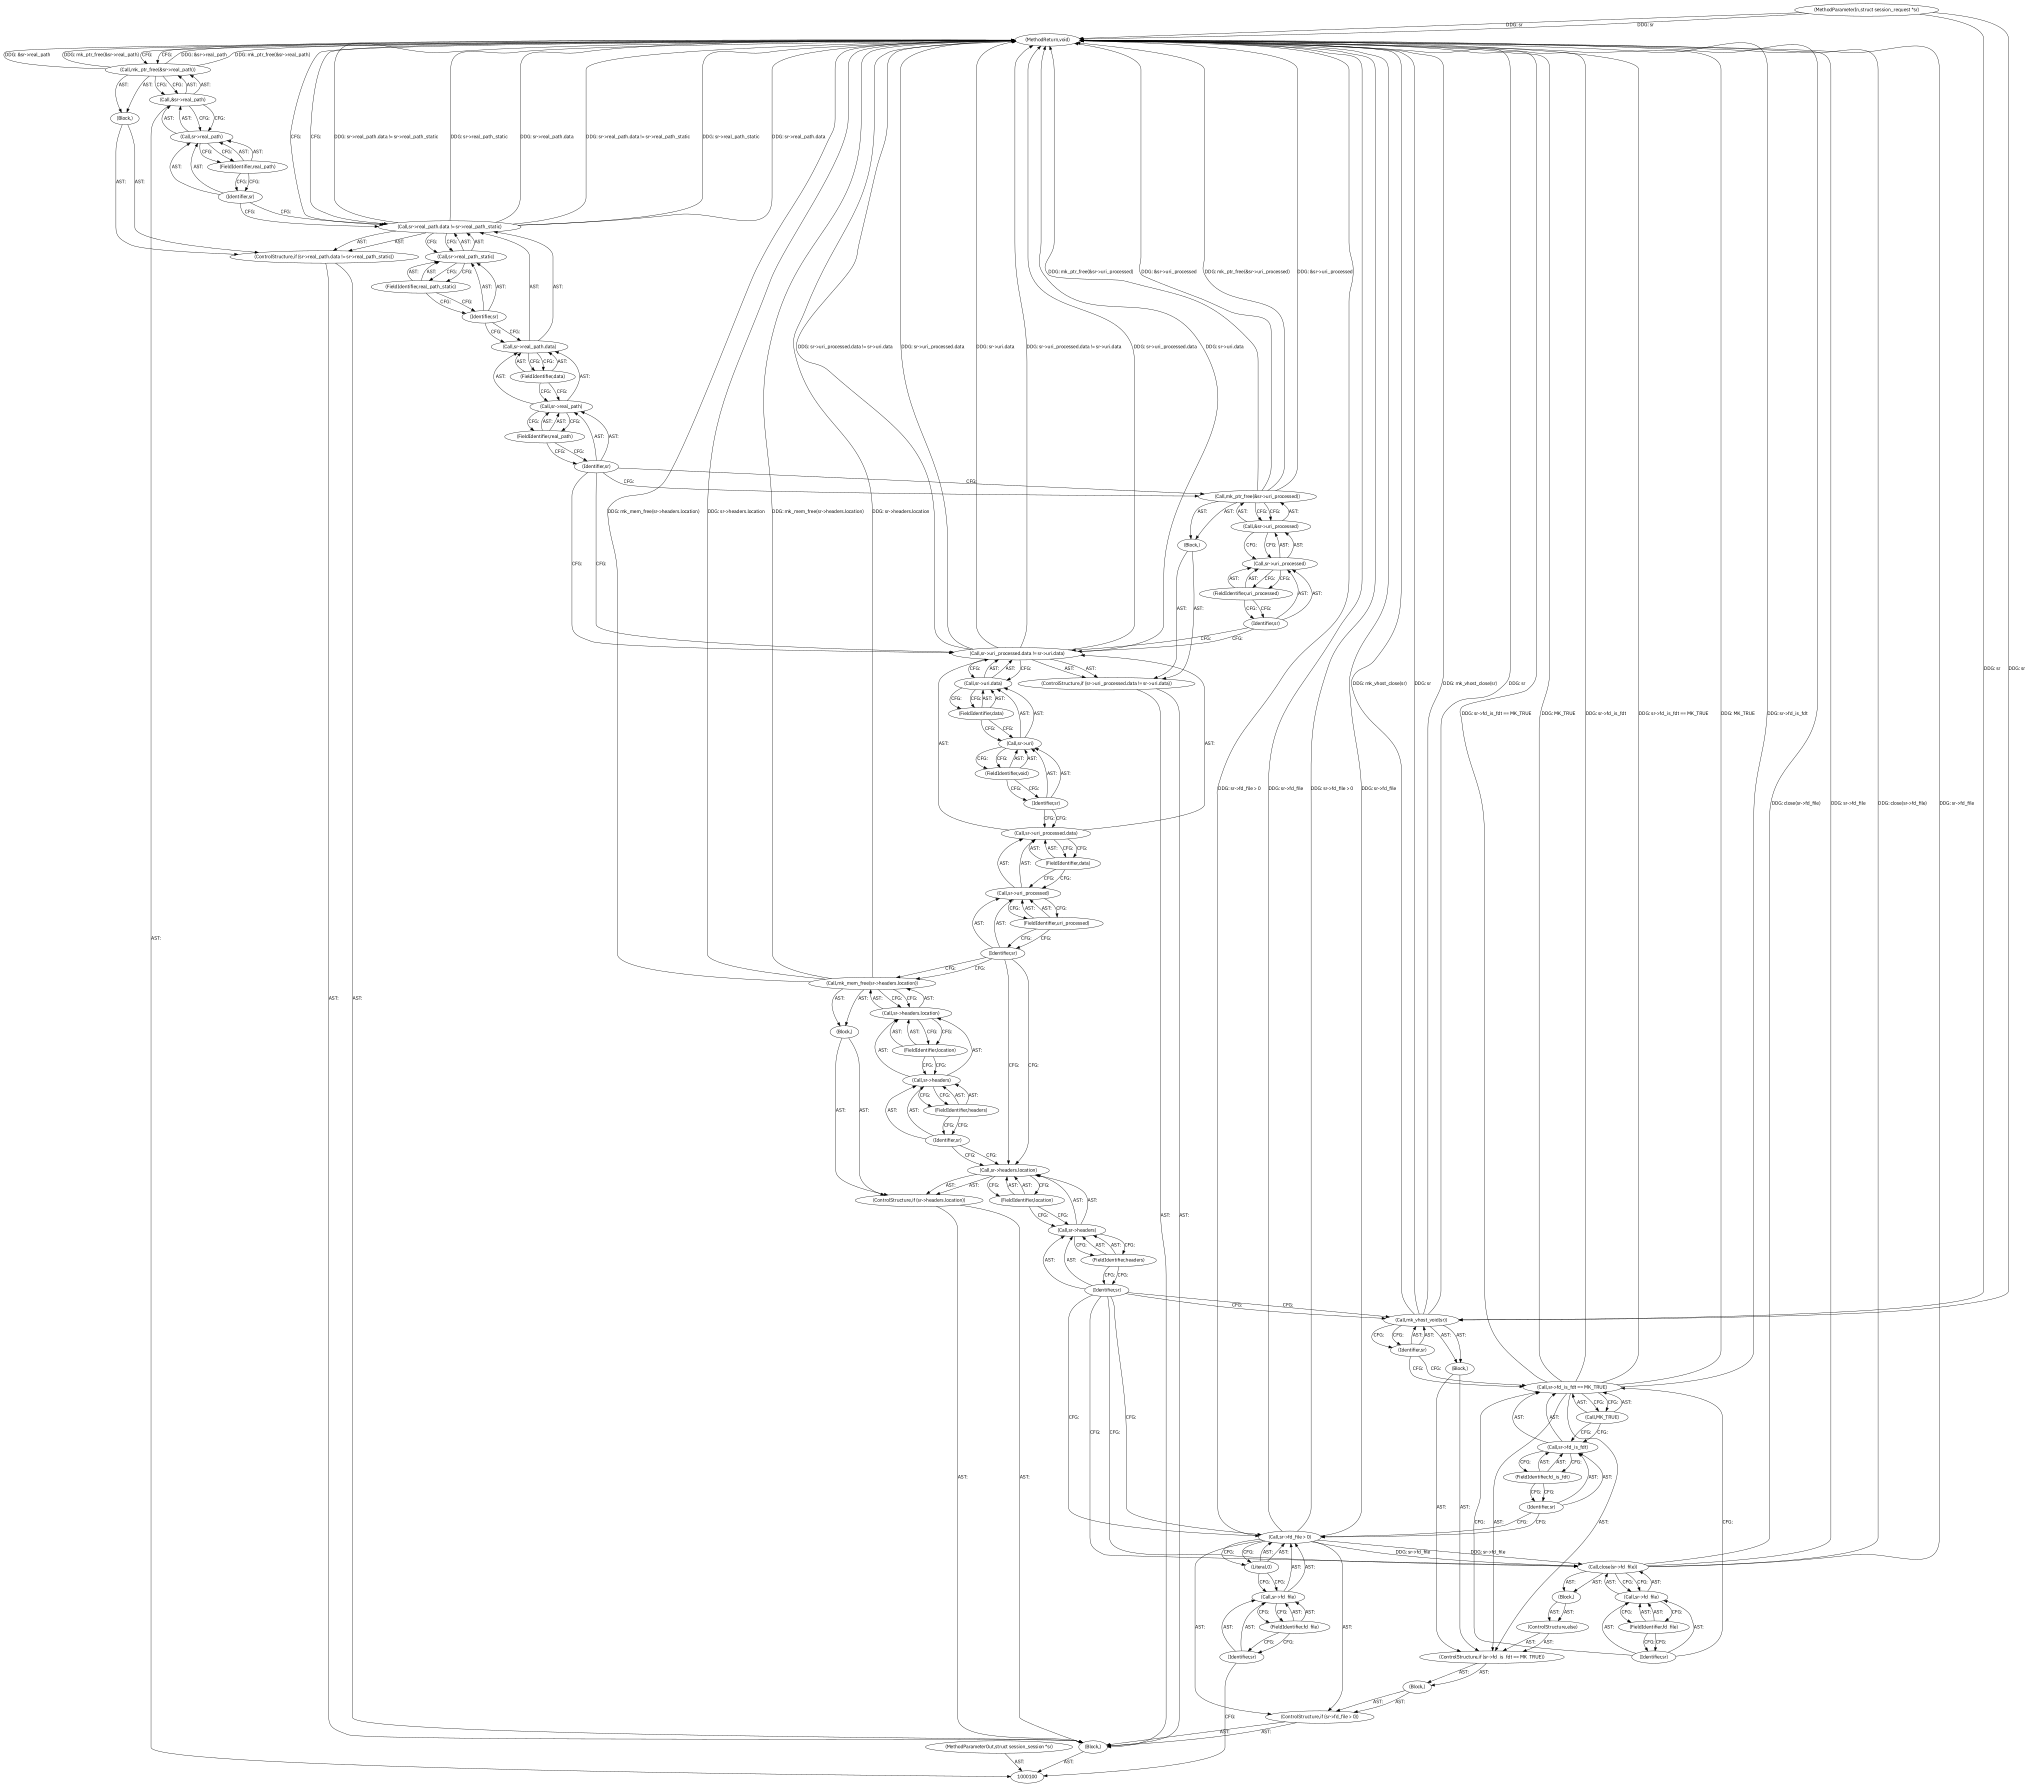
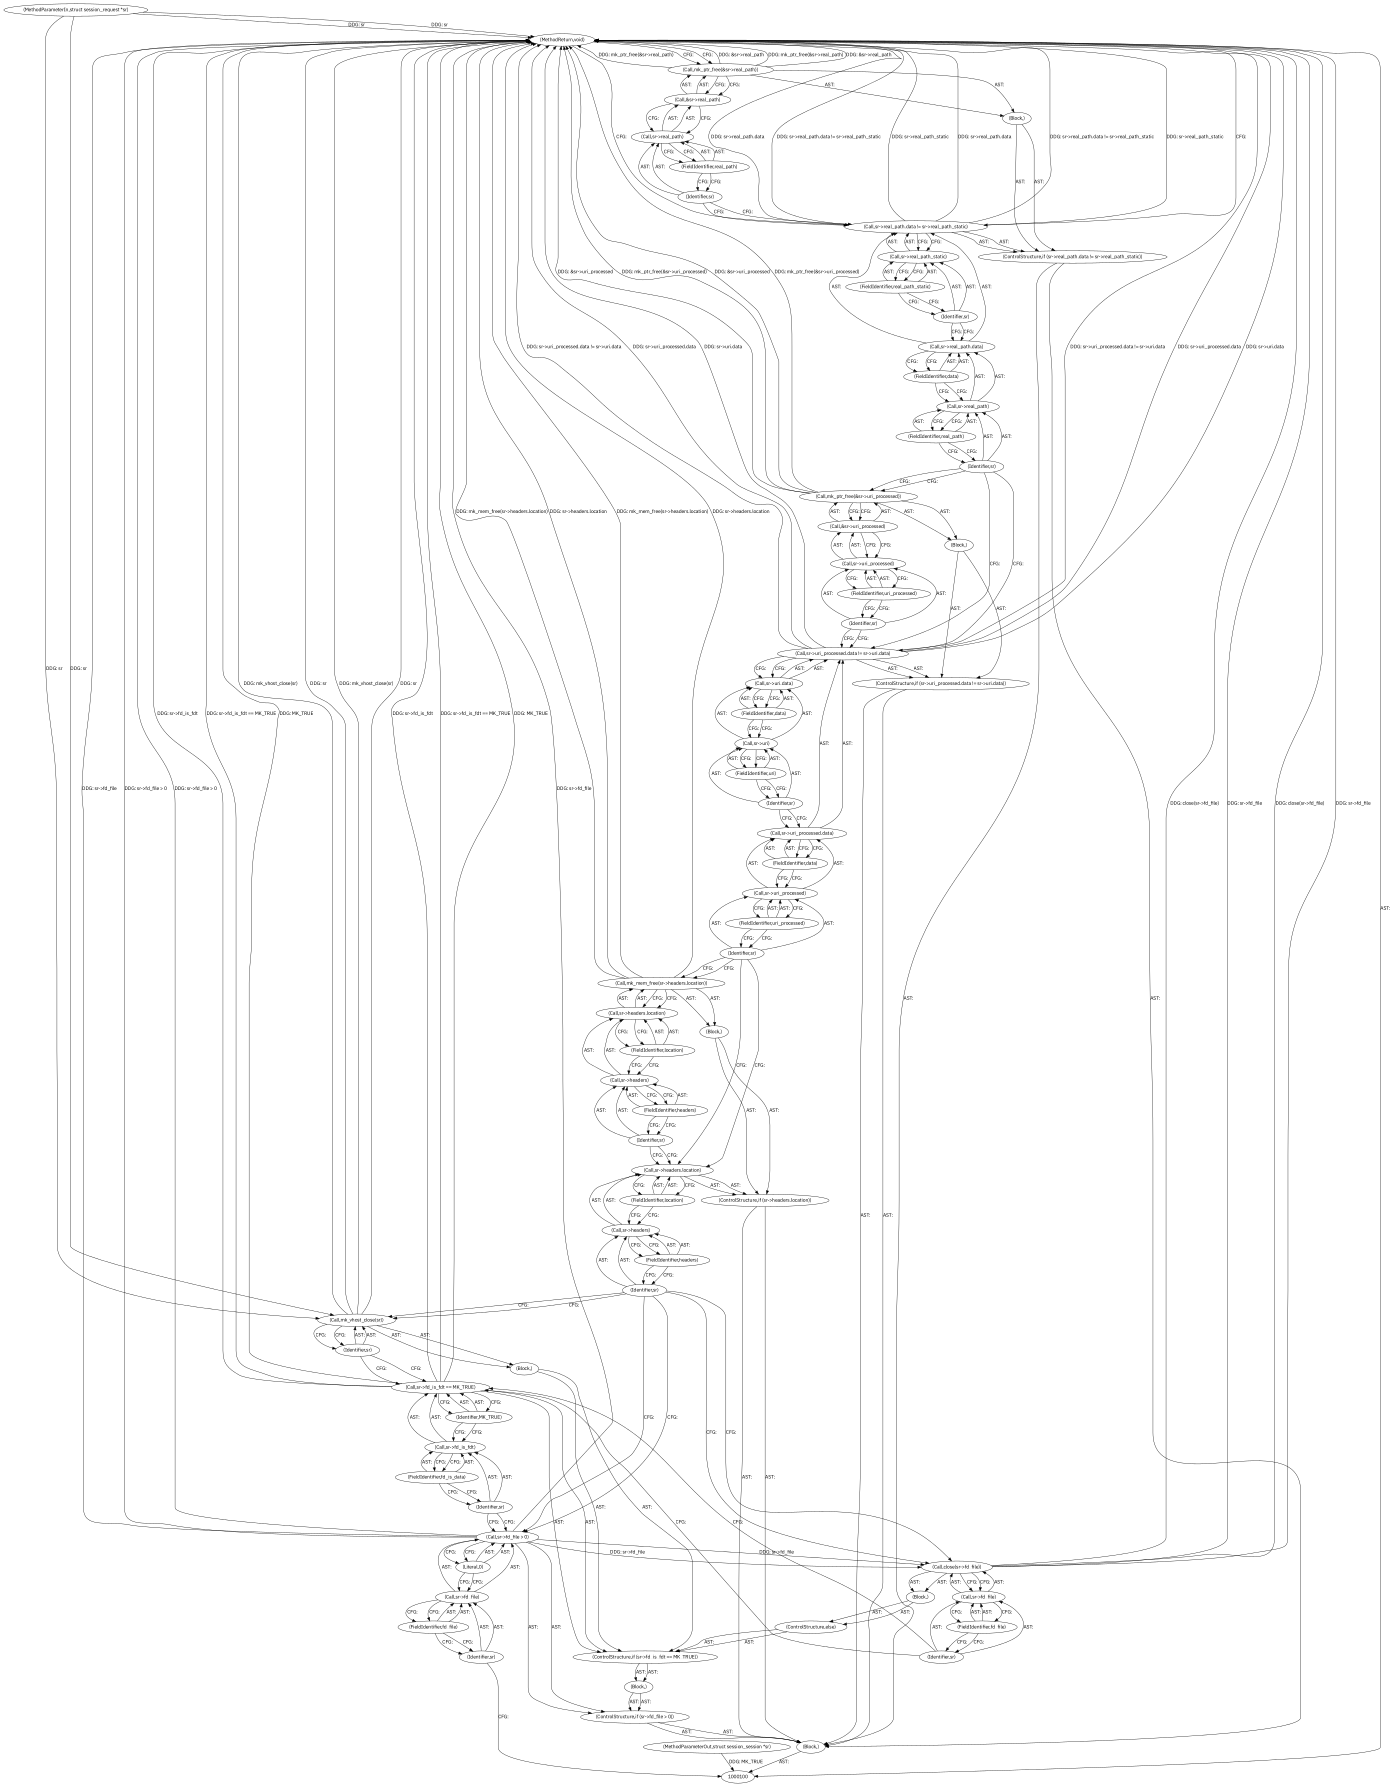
(1007, 774) -> (756, 774)
(1421, 1320) -> (357, 1320)
(151, 1352) -> (1380, 822)
(1602, 1417) -> (479, 1417)
(1543, 1477) -> (437, 1477)
(1020, 1762) -> (746, 1762)
